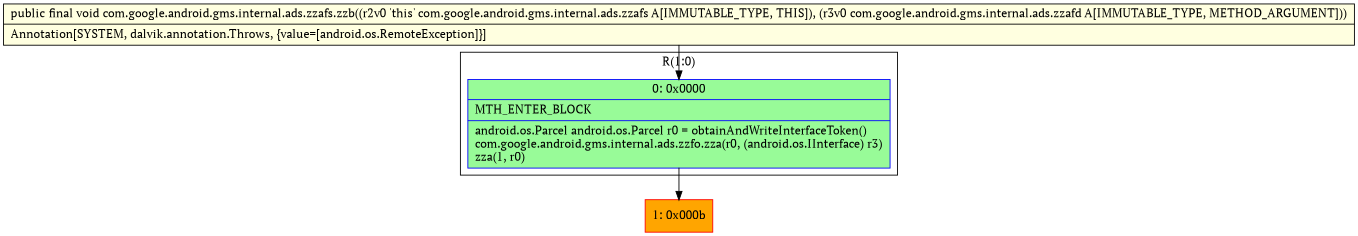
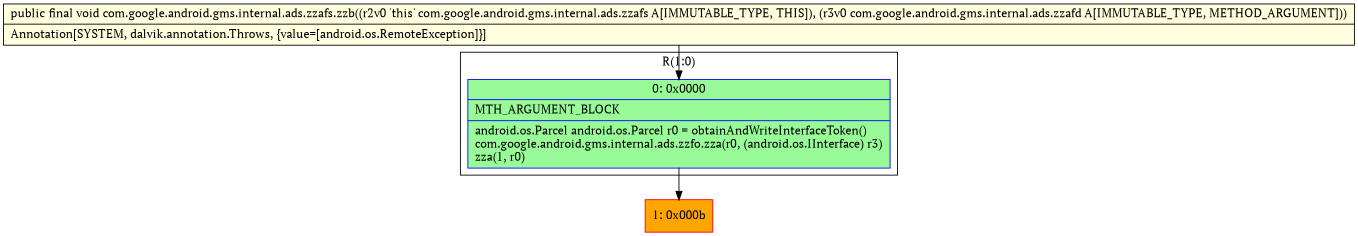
(533, 110) -> (548, 110)
